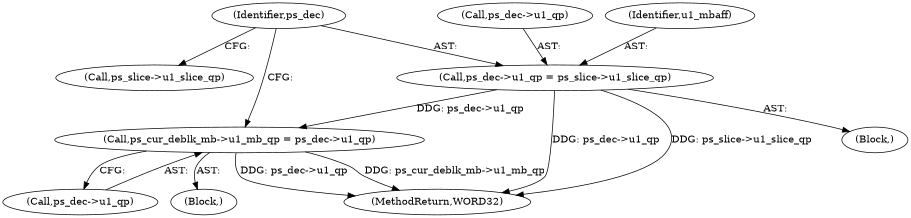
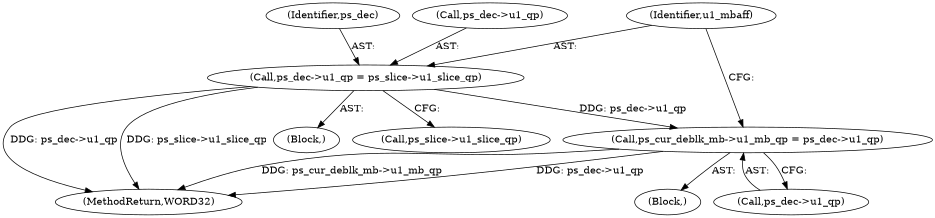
(220, 45) -> (406, 107)
(264, 75) -> (723, 74)
